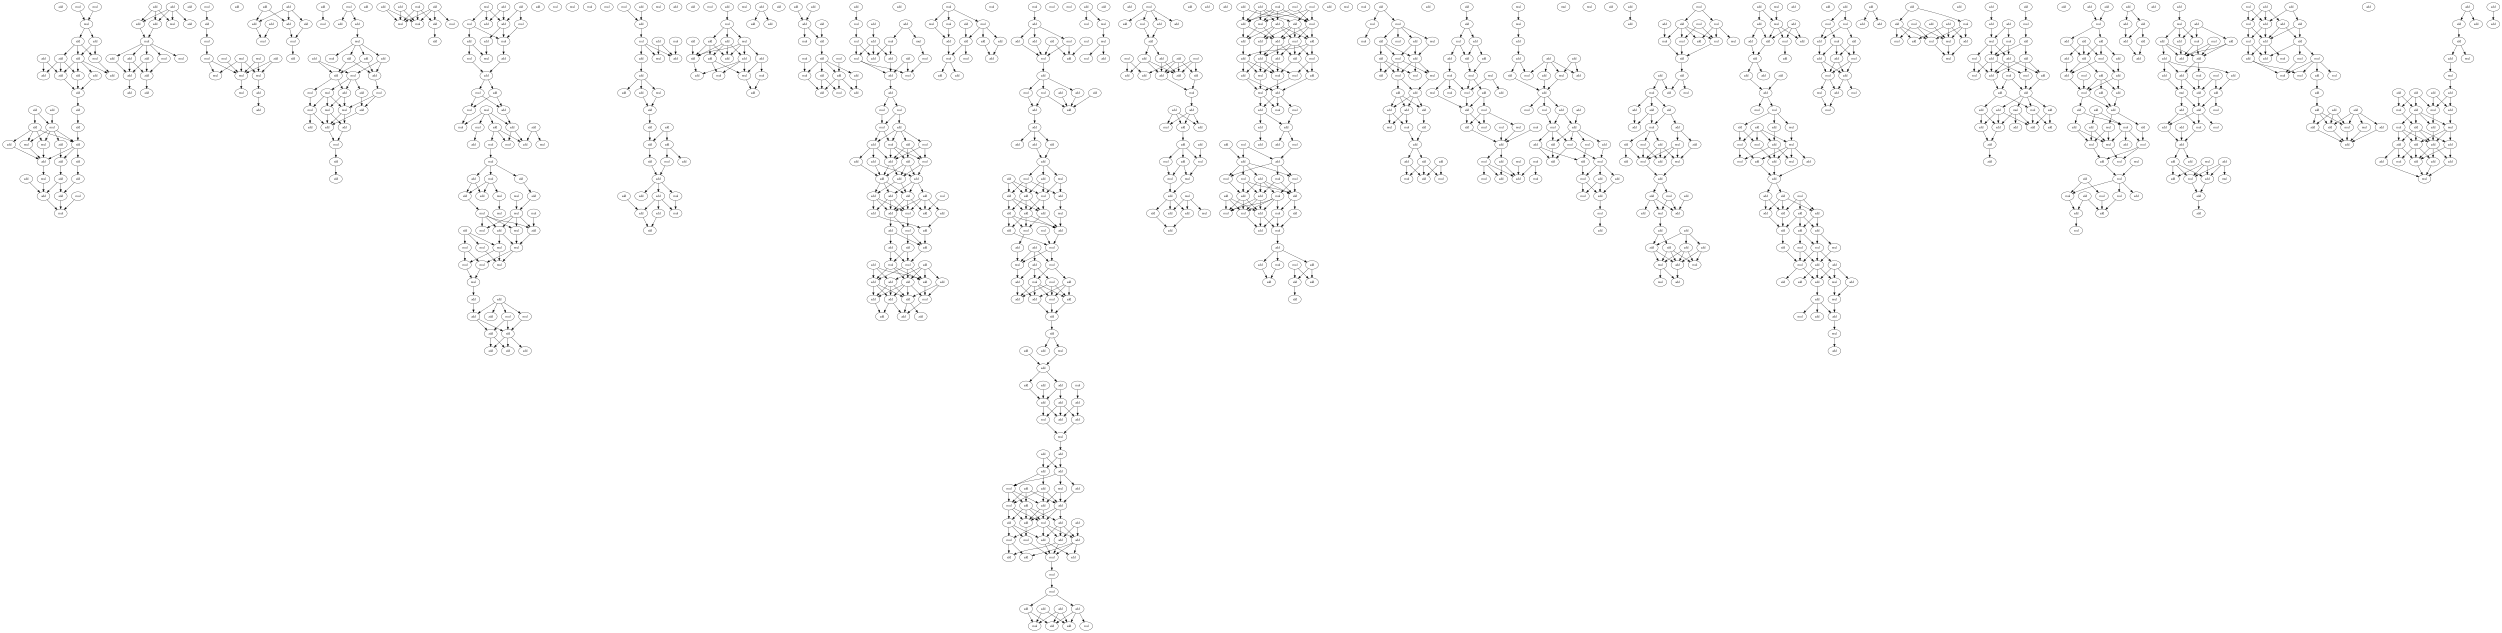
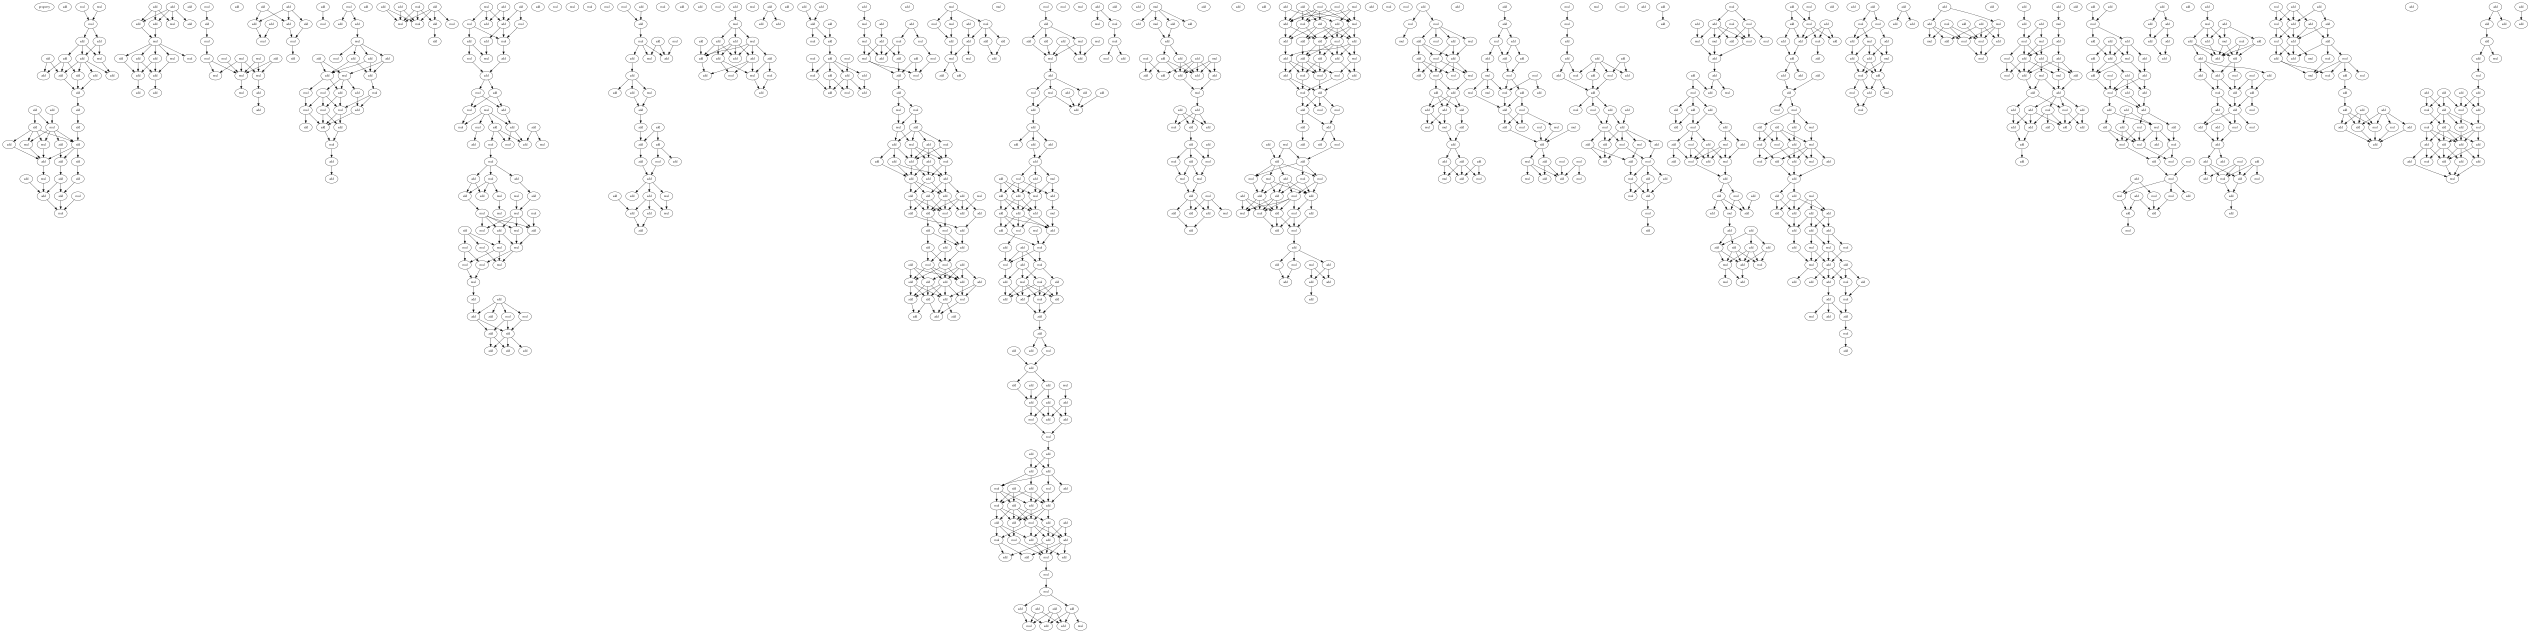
none -> (44, 7)
